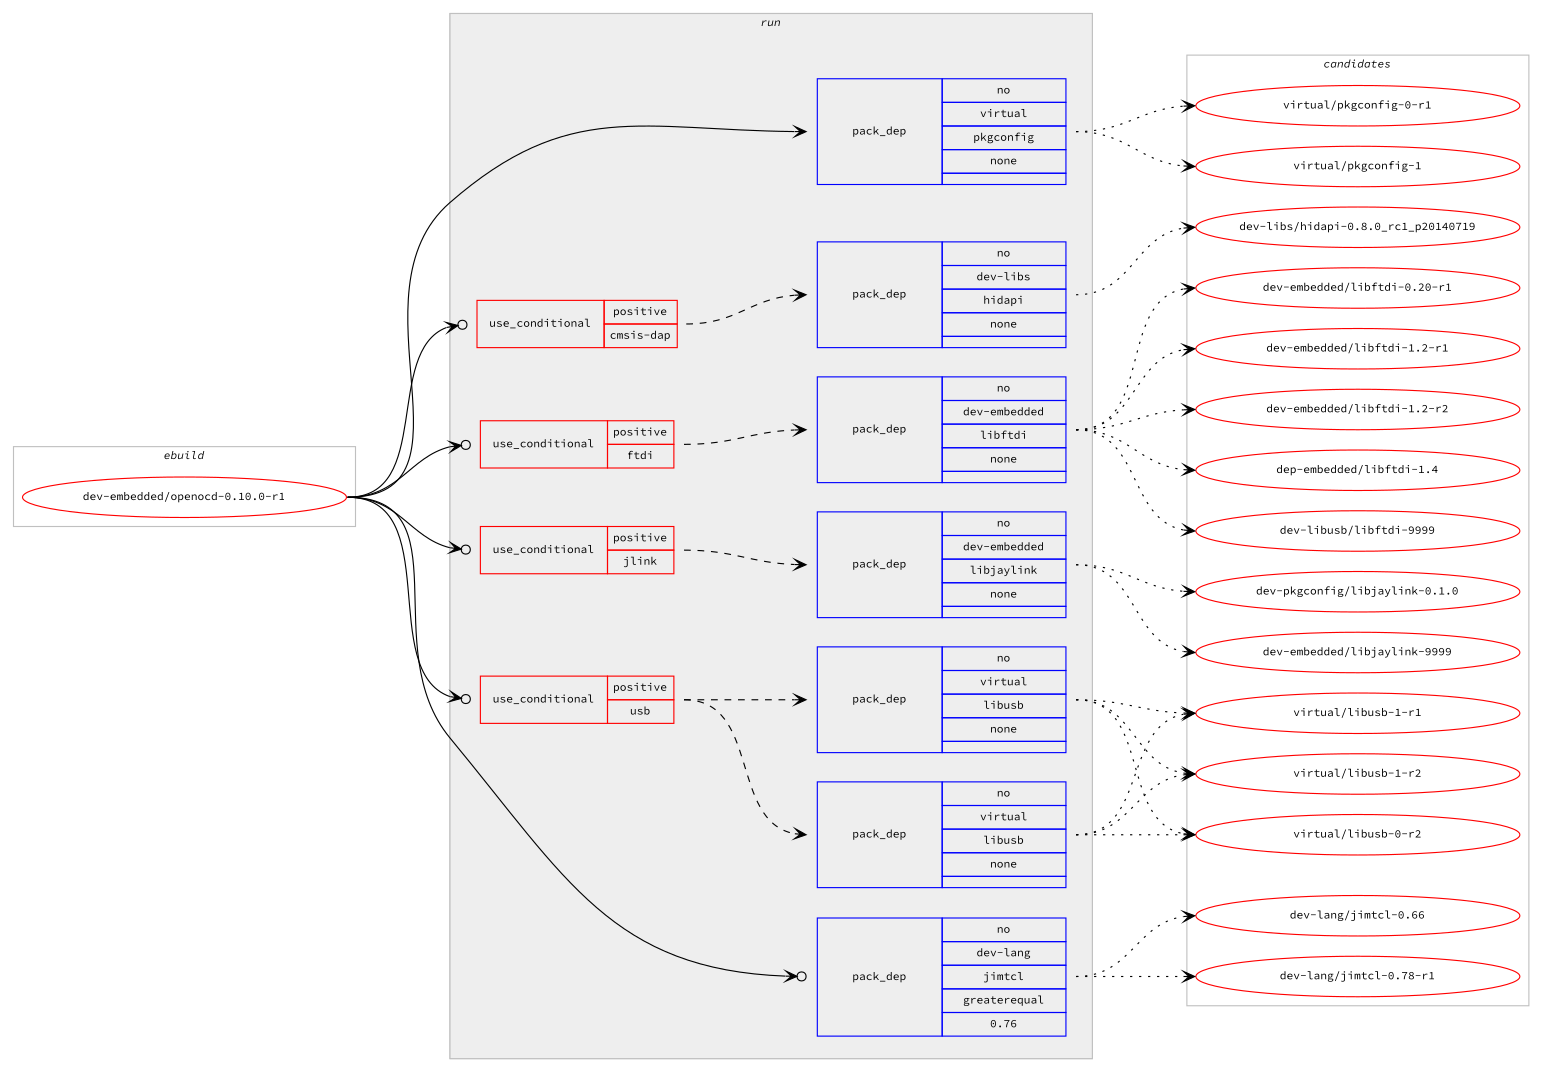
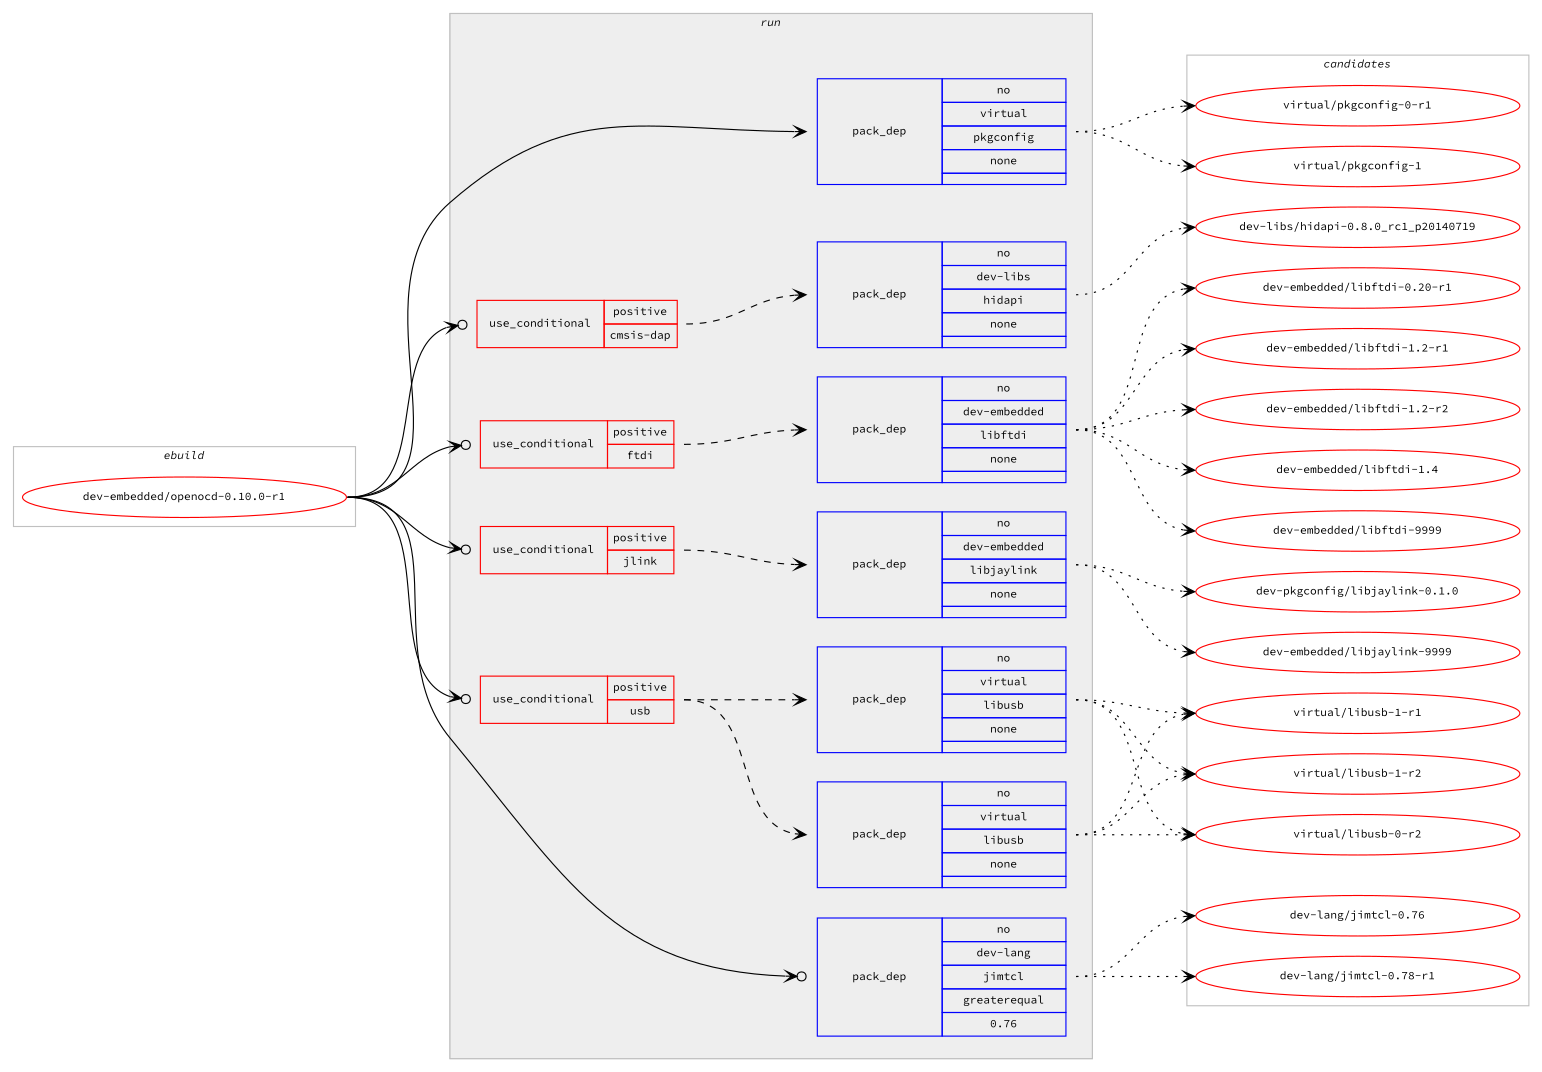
(1358, 470) -> (1358, 470)
(1358, 531) -> (1358, 531)
(1358, 916) -> (1358, 916)
